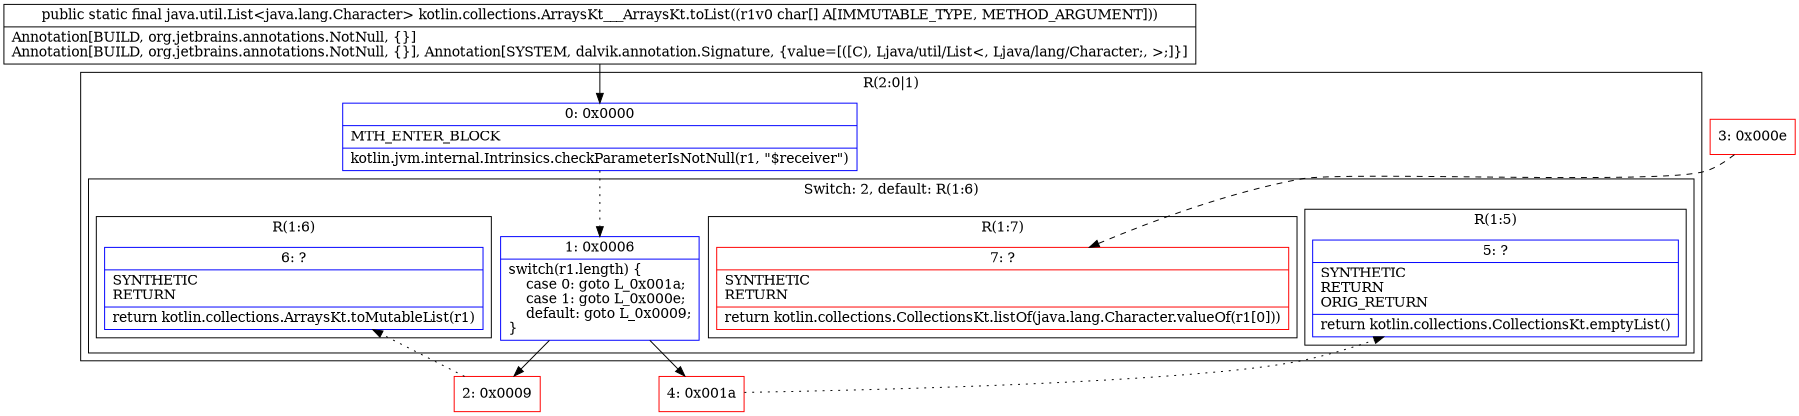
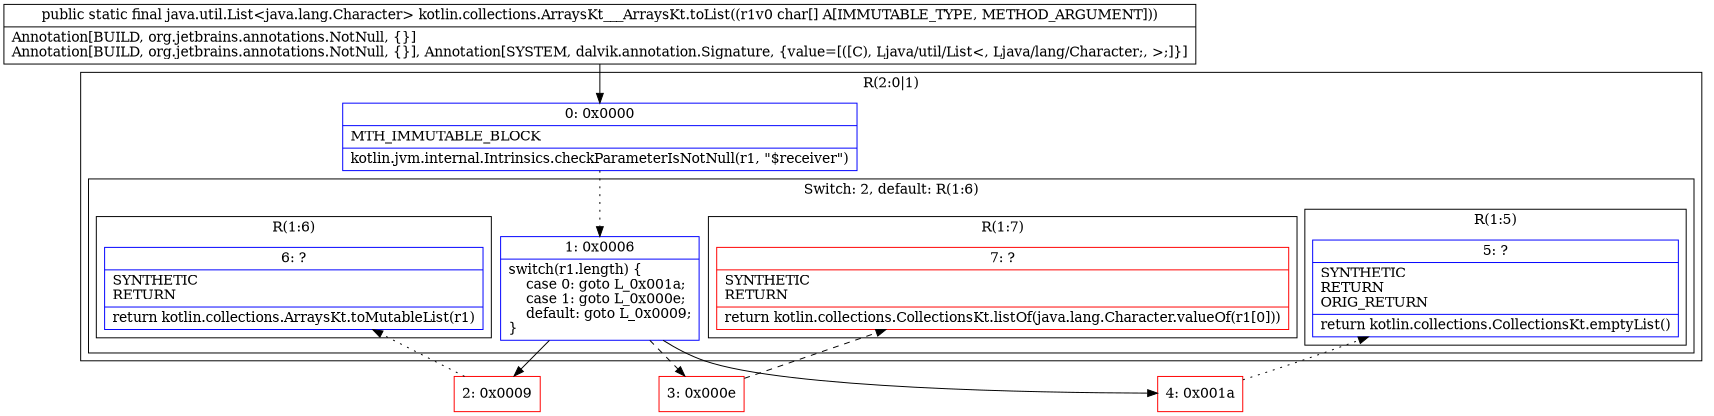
(426, 136) -> (446, 136)
none -> (664, 355)
